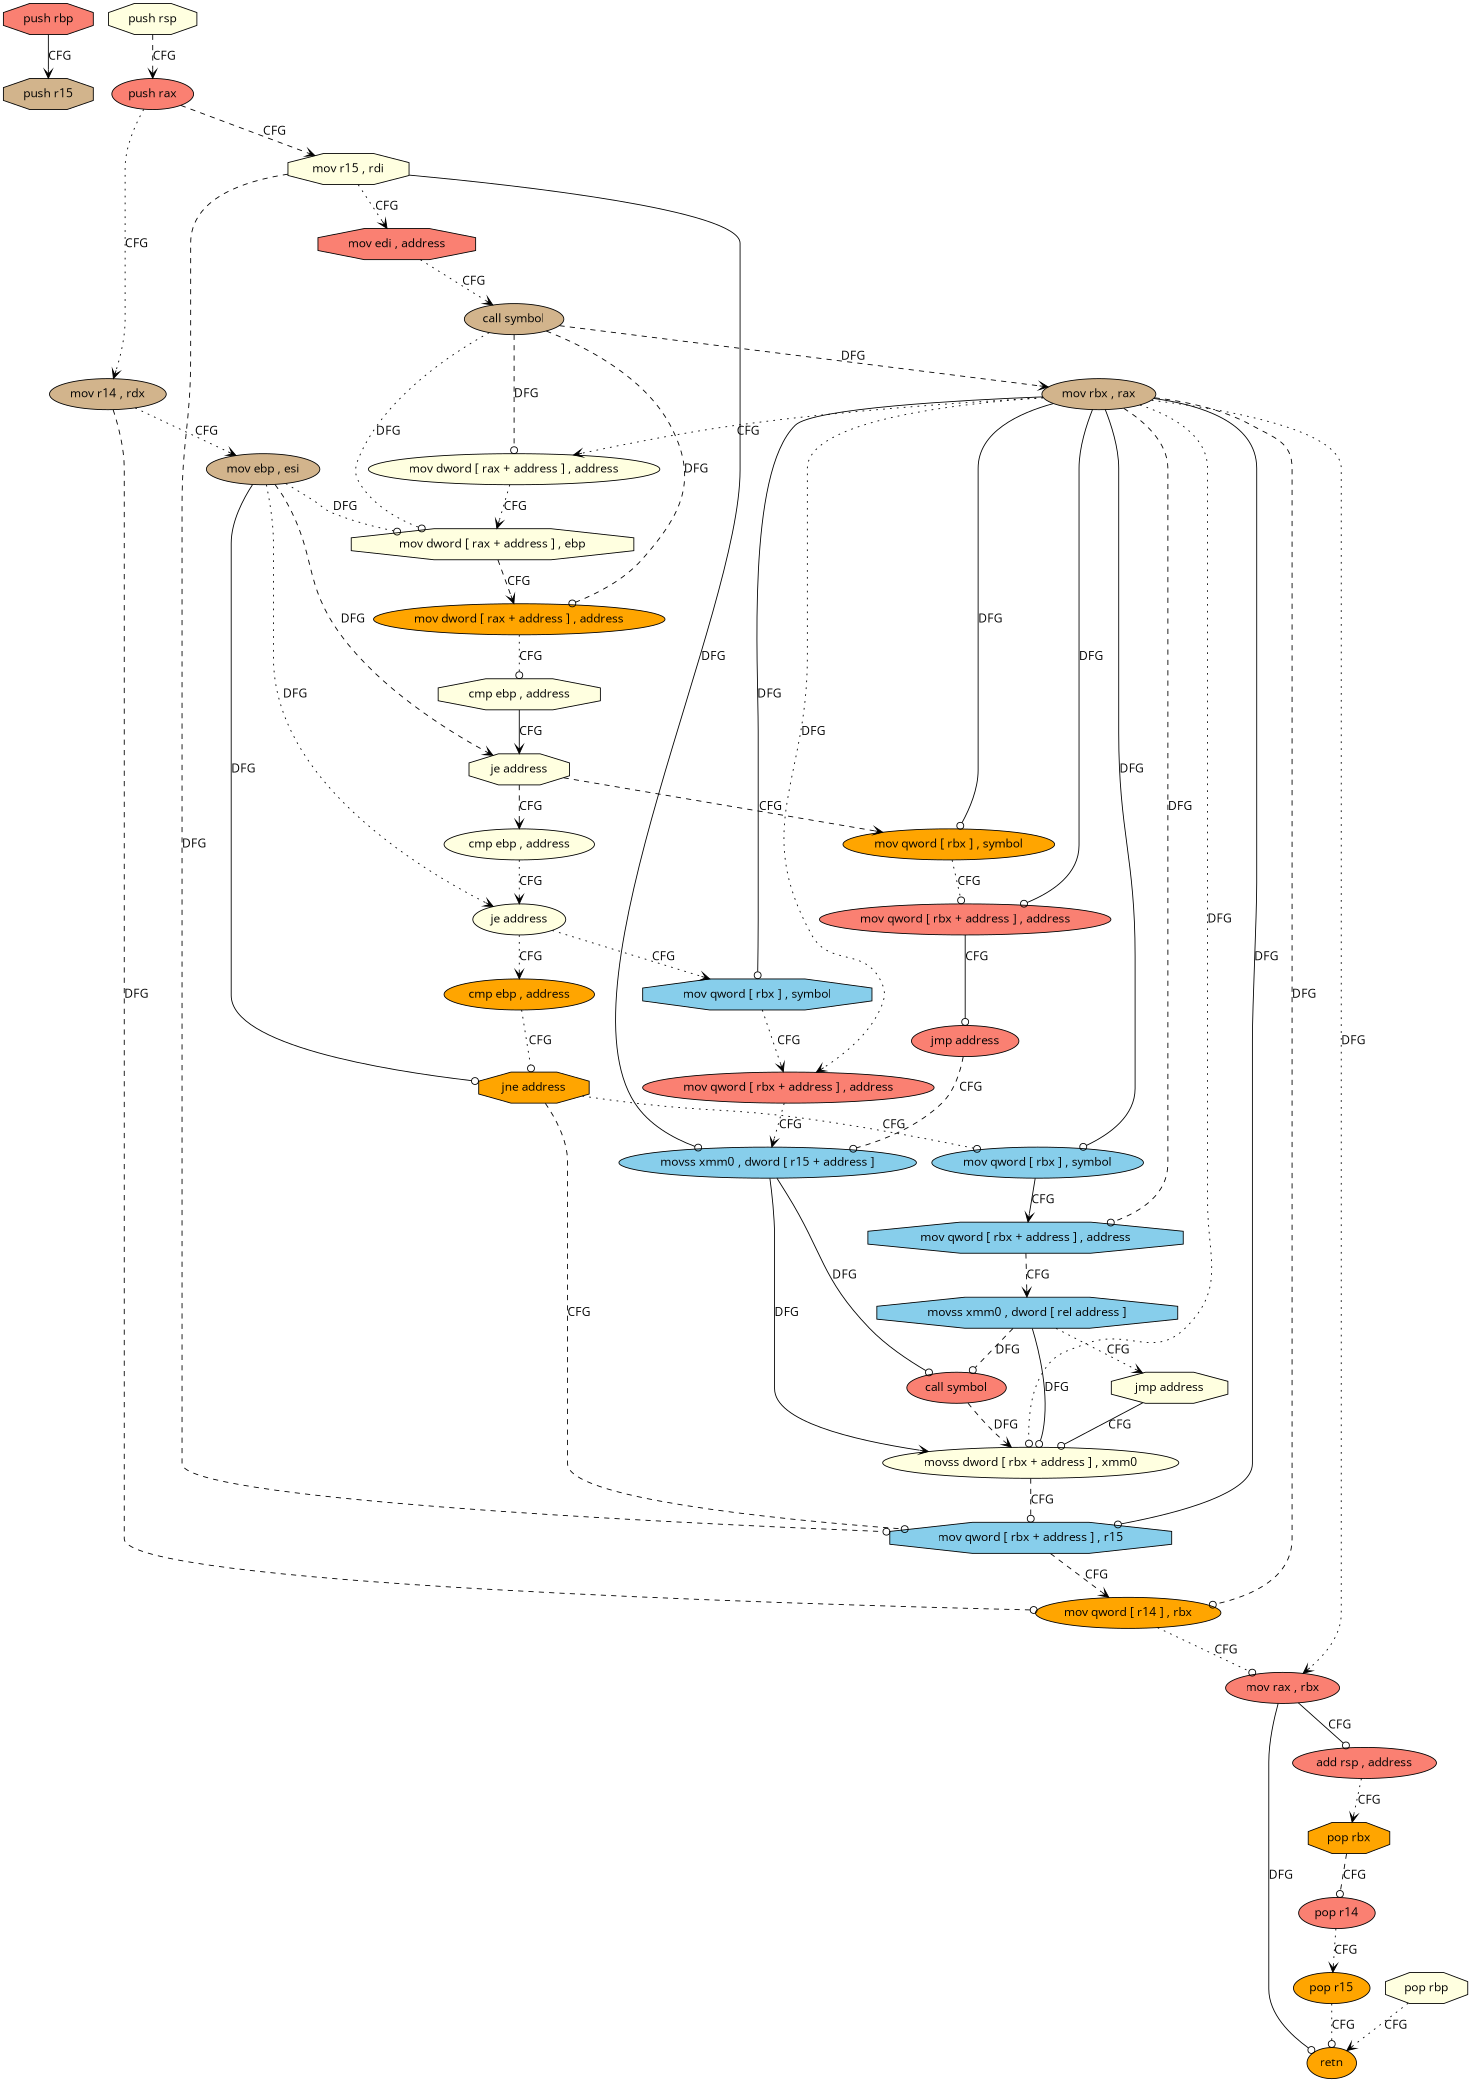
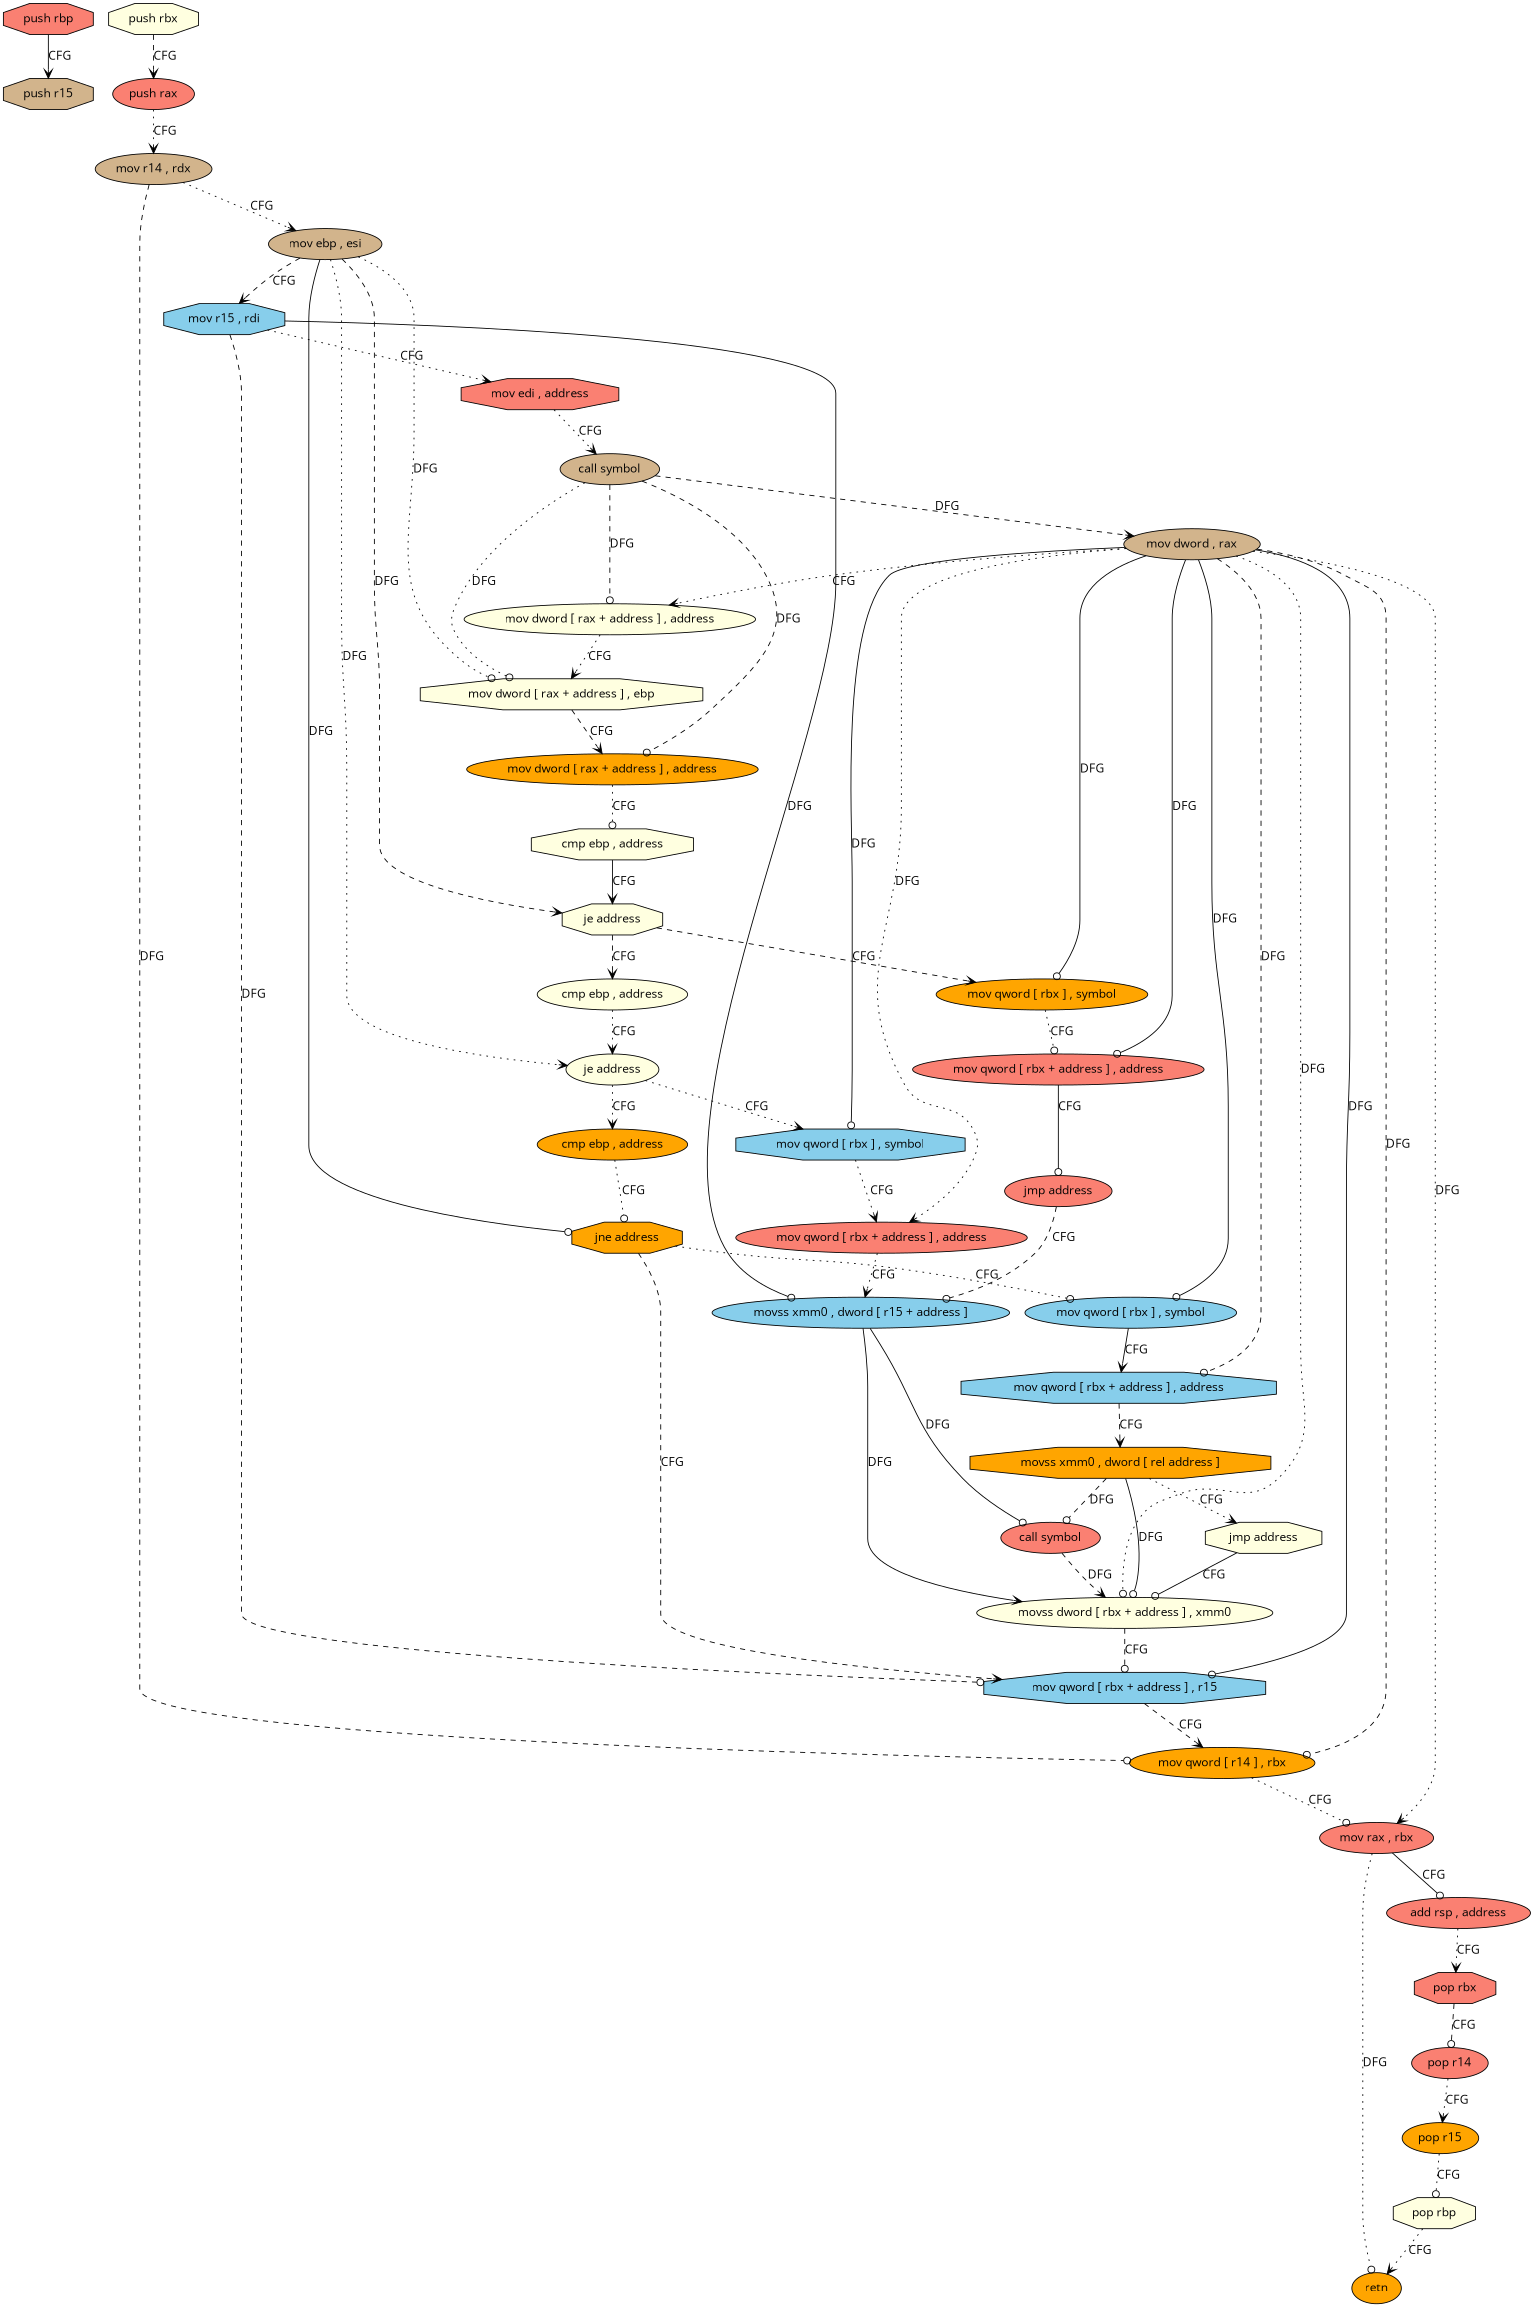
(153, 19) -> (154, 19)
(244, 129) -> (272, 276)
(349, 169) -> (224, 319)
(1099, 394) -> (1192, 544)
(1027, 1313) -> (1120, 1463)
(568, 1454) -> (661, 1603)
(1349, 1838) -> (1455, 1988)
(1269, 1883) -> (1363, 2060)
(1332, 2022) -> (1438, 2172)
